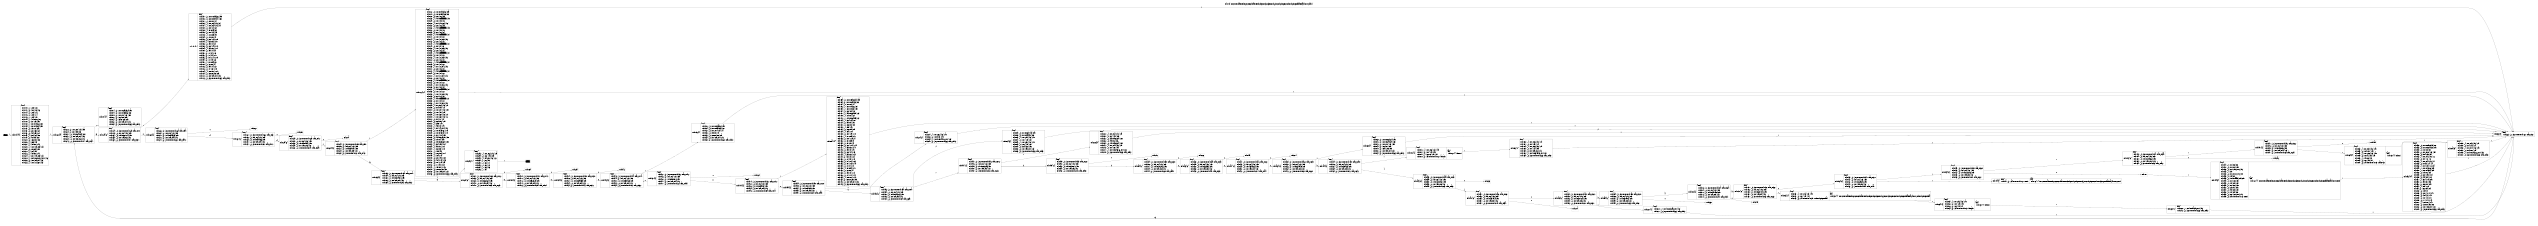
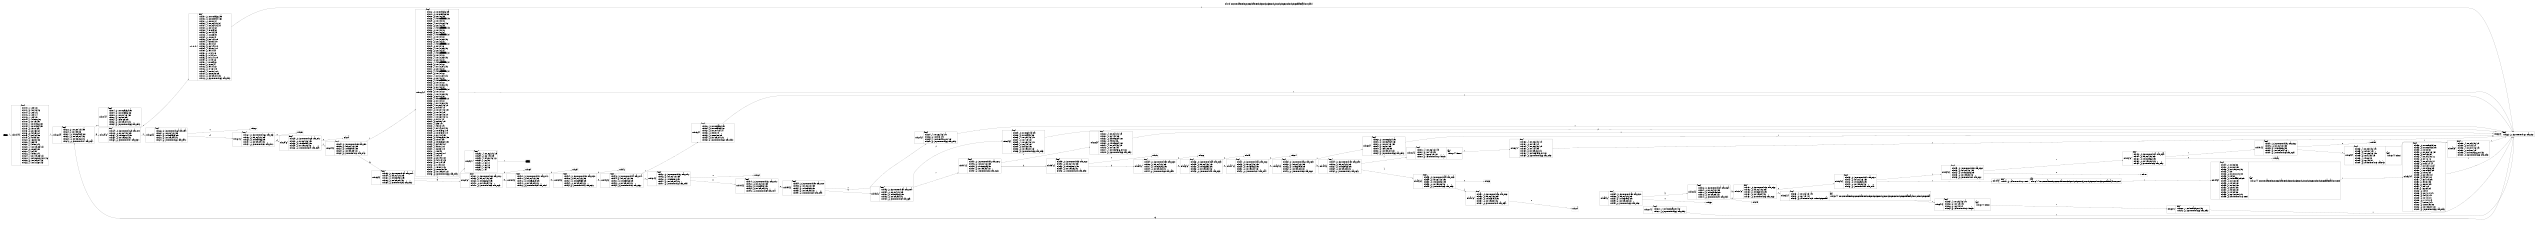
(848, 142) -> none
(2179, 176) -> (2166, 181)
(646, 181) -> (645, 180)
(1575, 198) -> none
